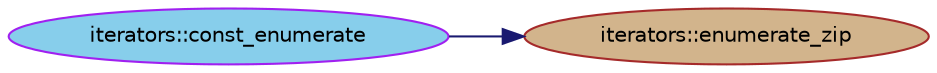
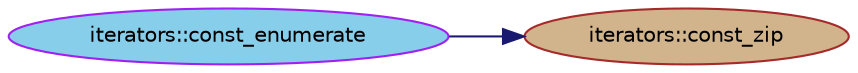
(727, 36) -> (687, 36)
